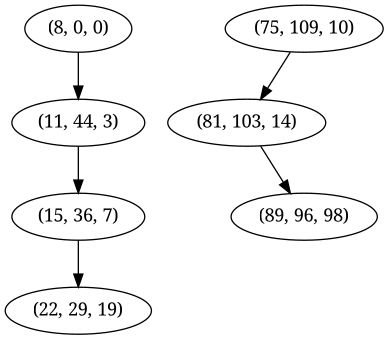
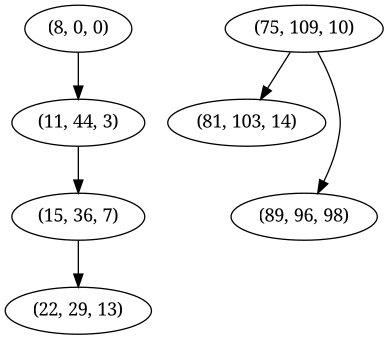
(272, 164) -> (340, 116)
(78, 311) -> (78, 311)
